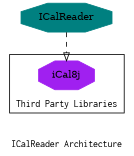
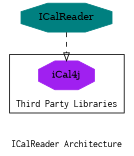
(67, 75) -> (67, 75)
